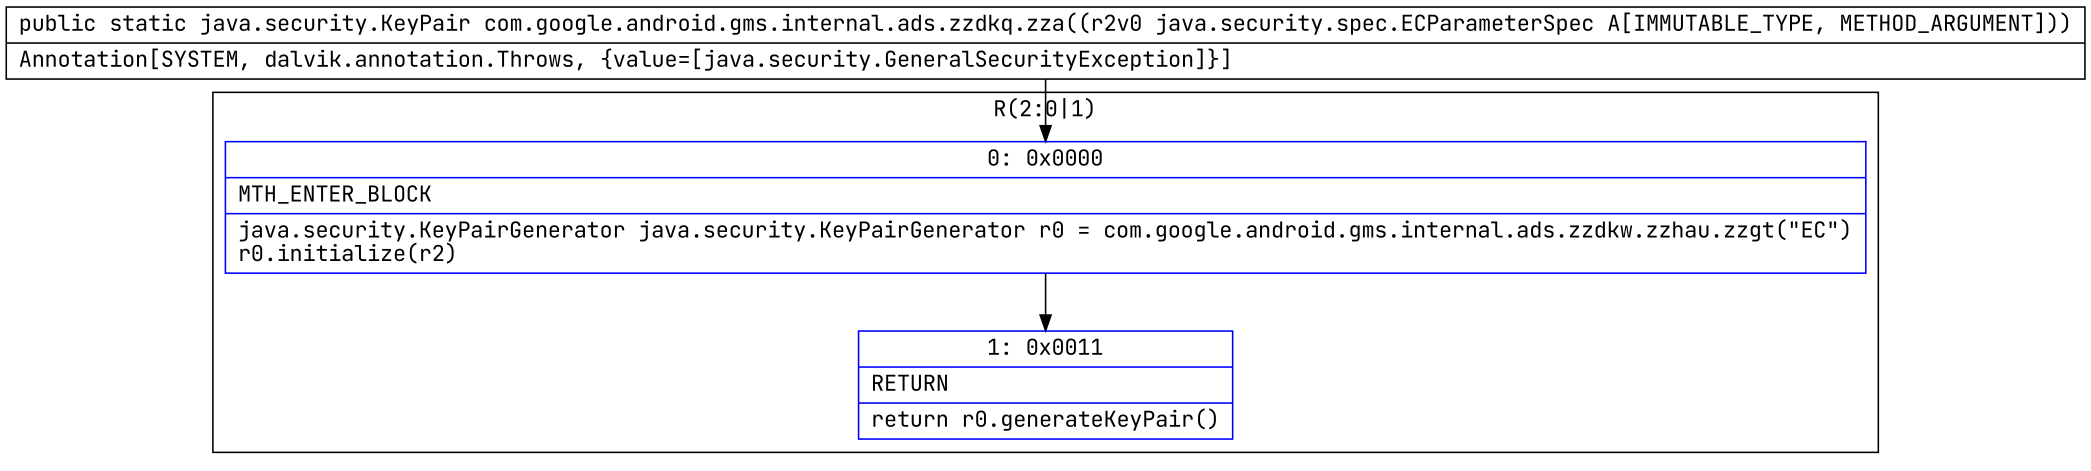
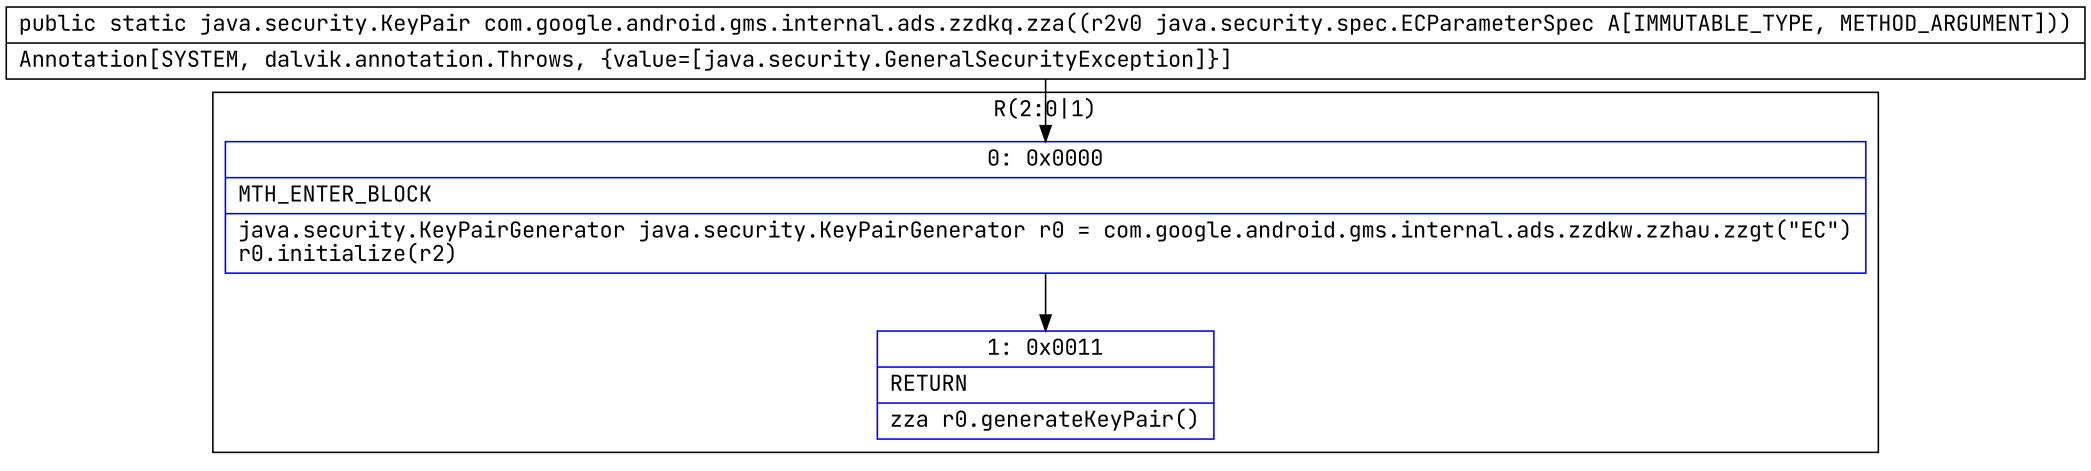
(1046, 420) -> (1046, 420)
